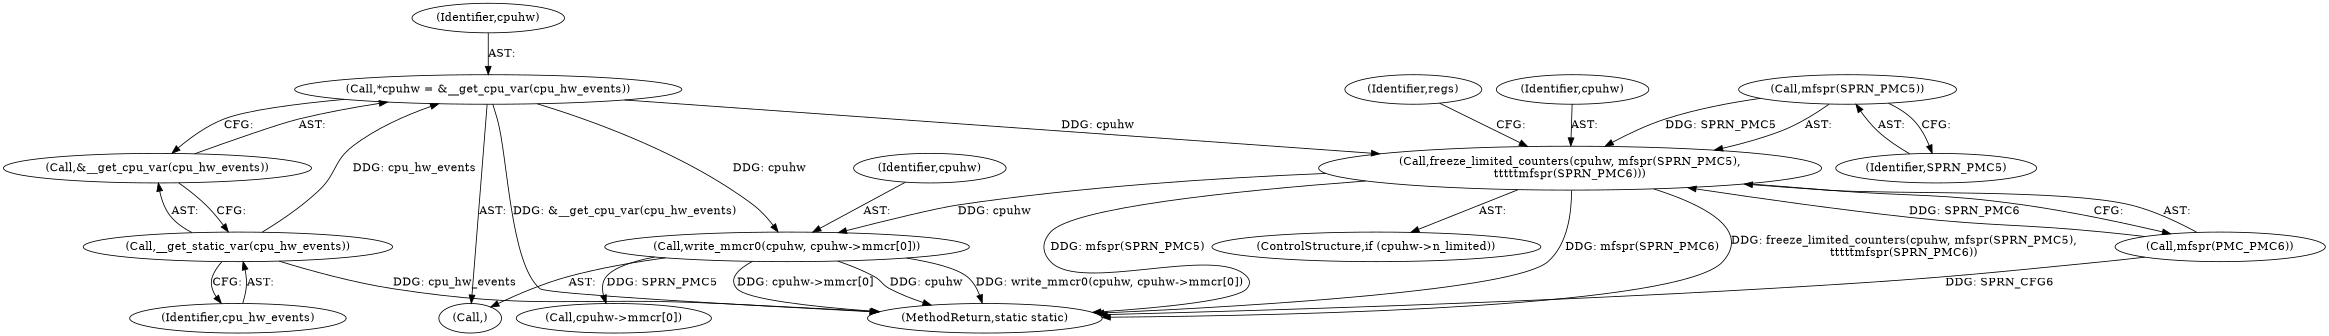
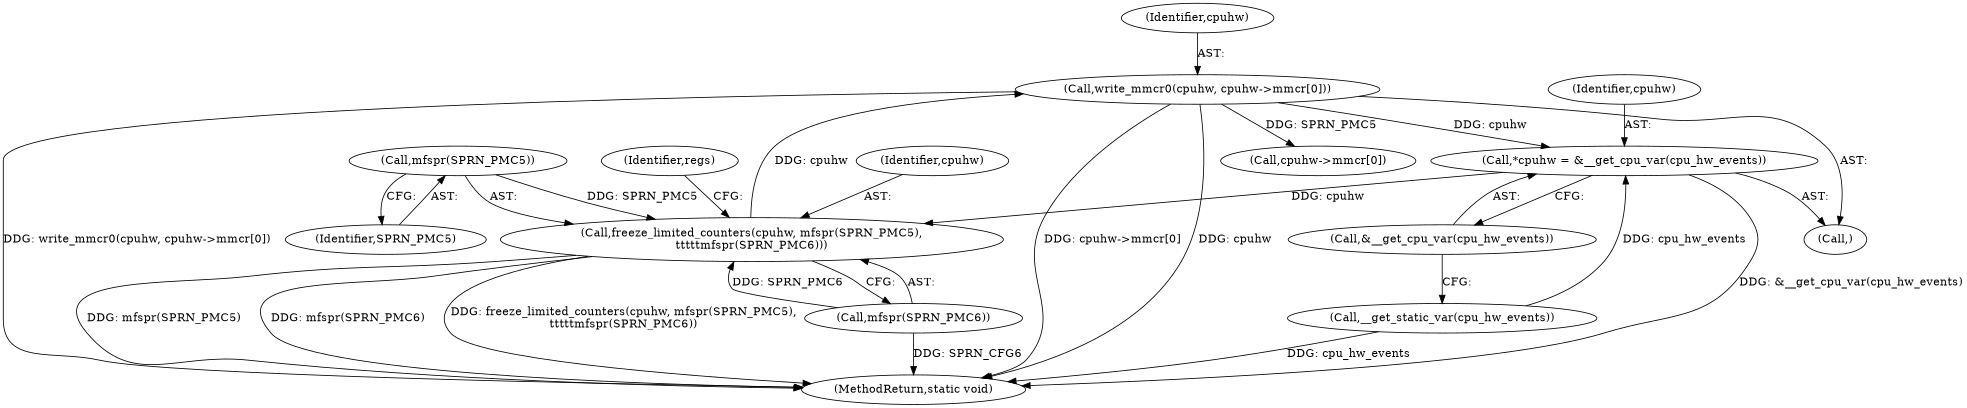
(663, 152) -> (1410, 124)
(170, 216) -> none
(1376, 247) -> none
(2220, 247) -> (914, 318)
(238, 318) -> none
(985, 318) -> (914, 390)
